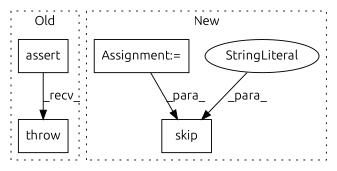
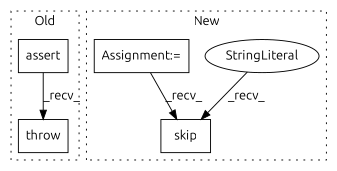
(186, 96) -> (184, 96)
(248, 96) -> (246, 96)
